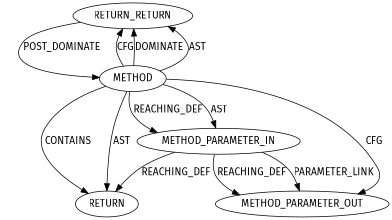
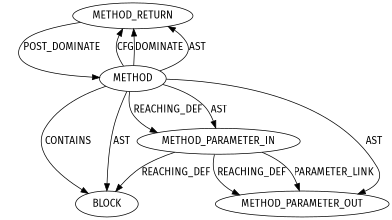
(133, 16) -> (133, 16)
(374, 141) -> (374, 141)
(107, 204) -> (107, 204)
